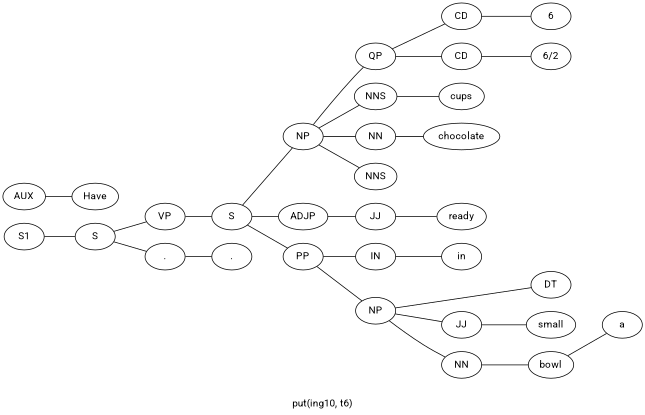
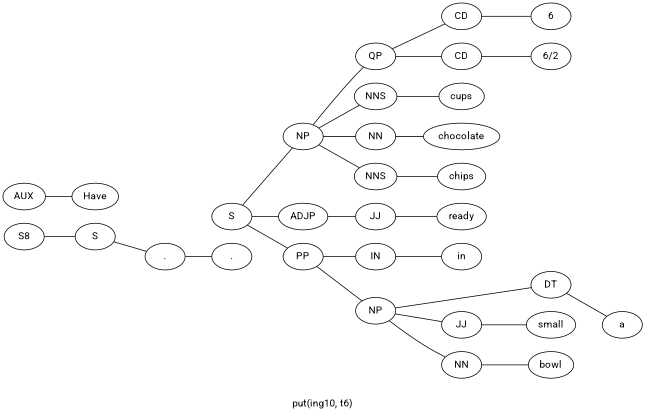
none -> (462, 177)
(165, 217) -> none
(24, 237) -> (24, 237)
(587, 345) -> (587, 305)
